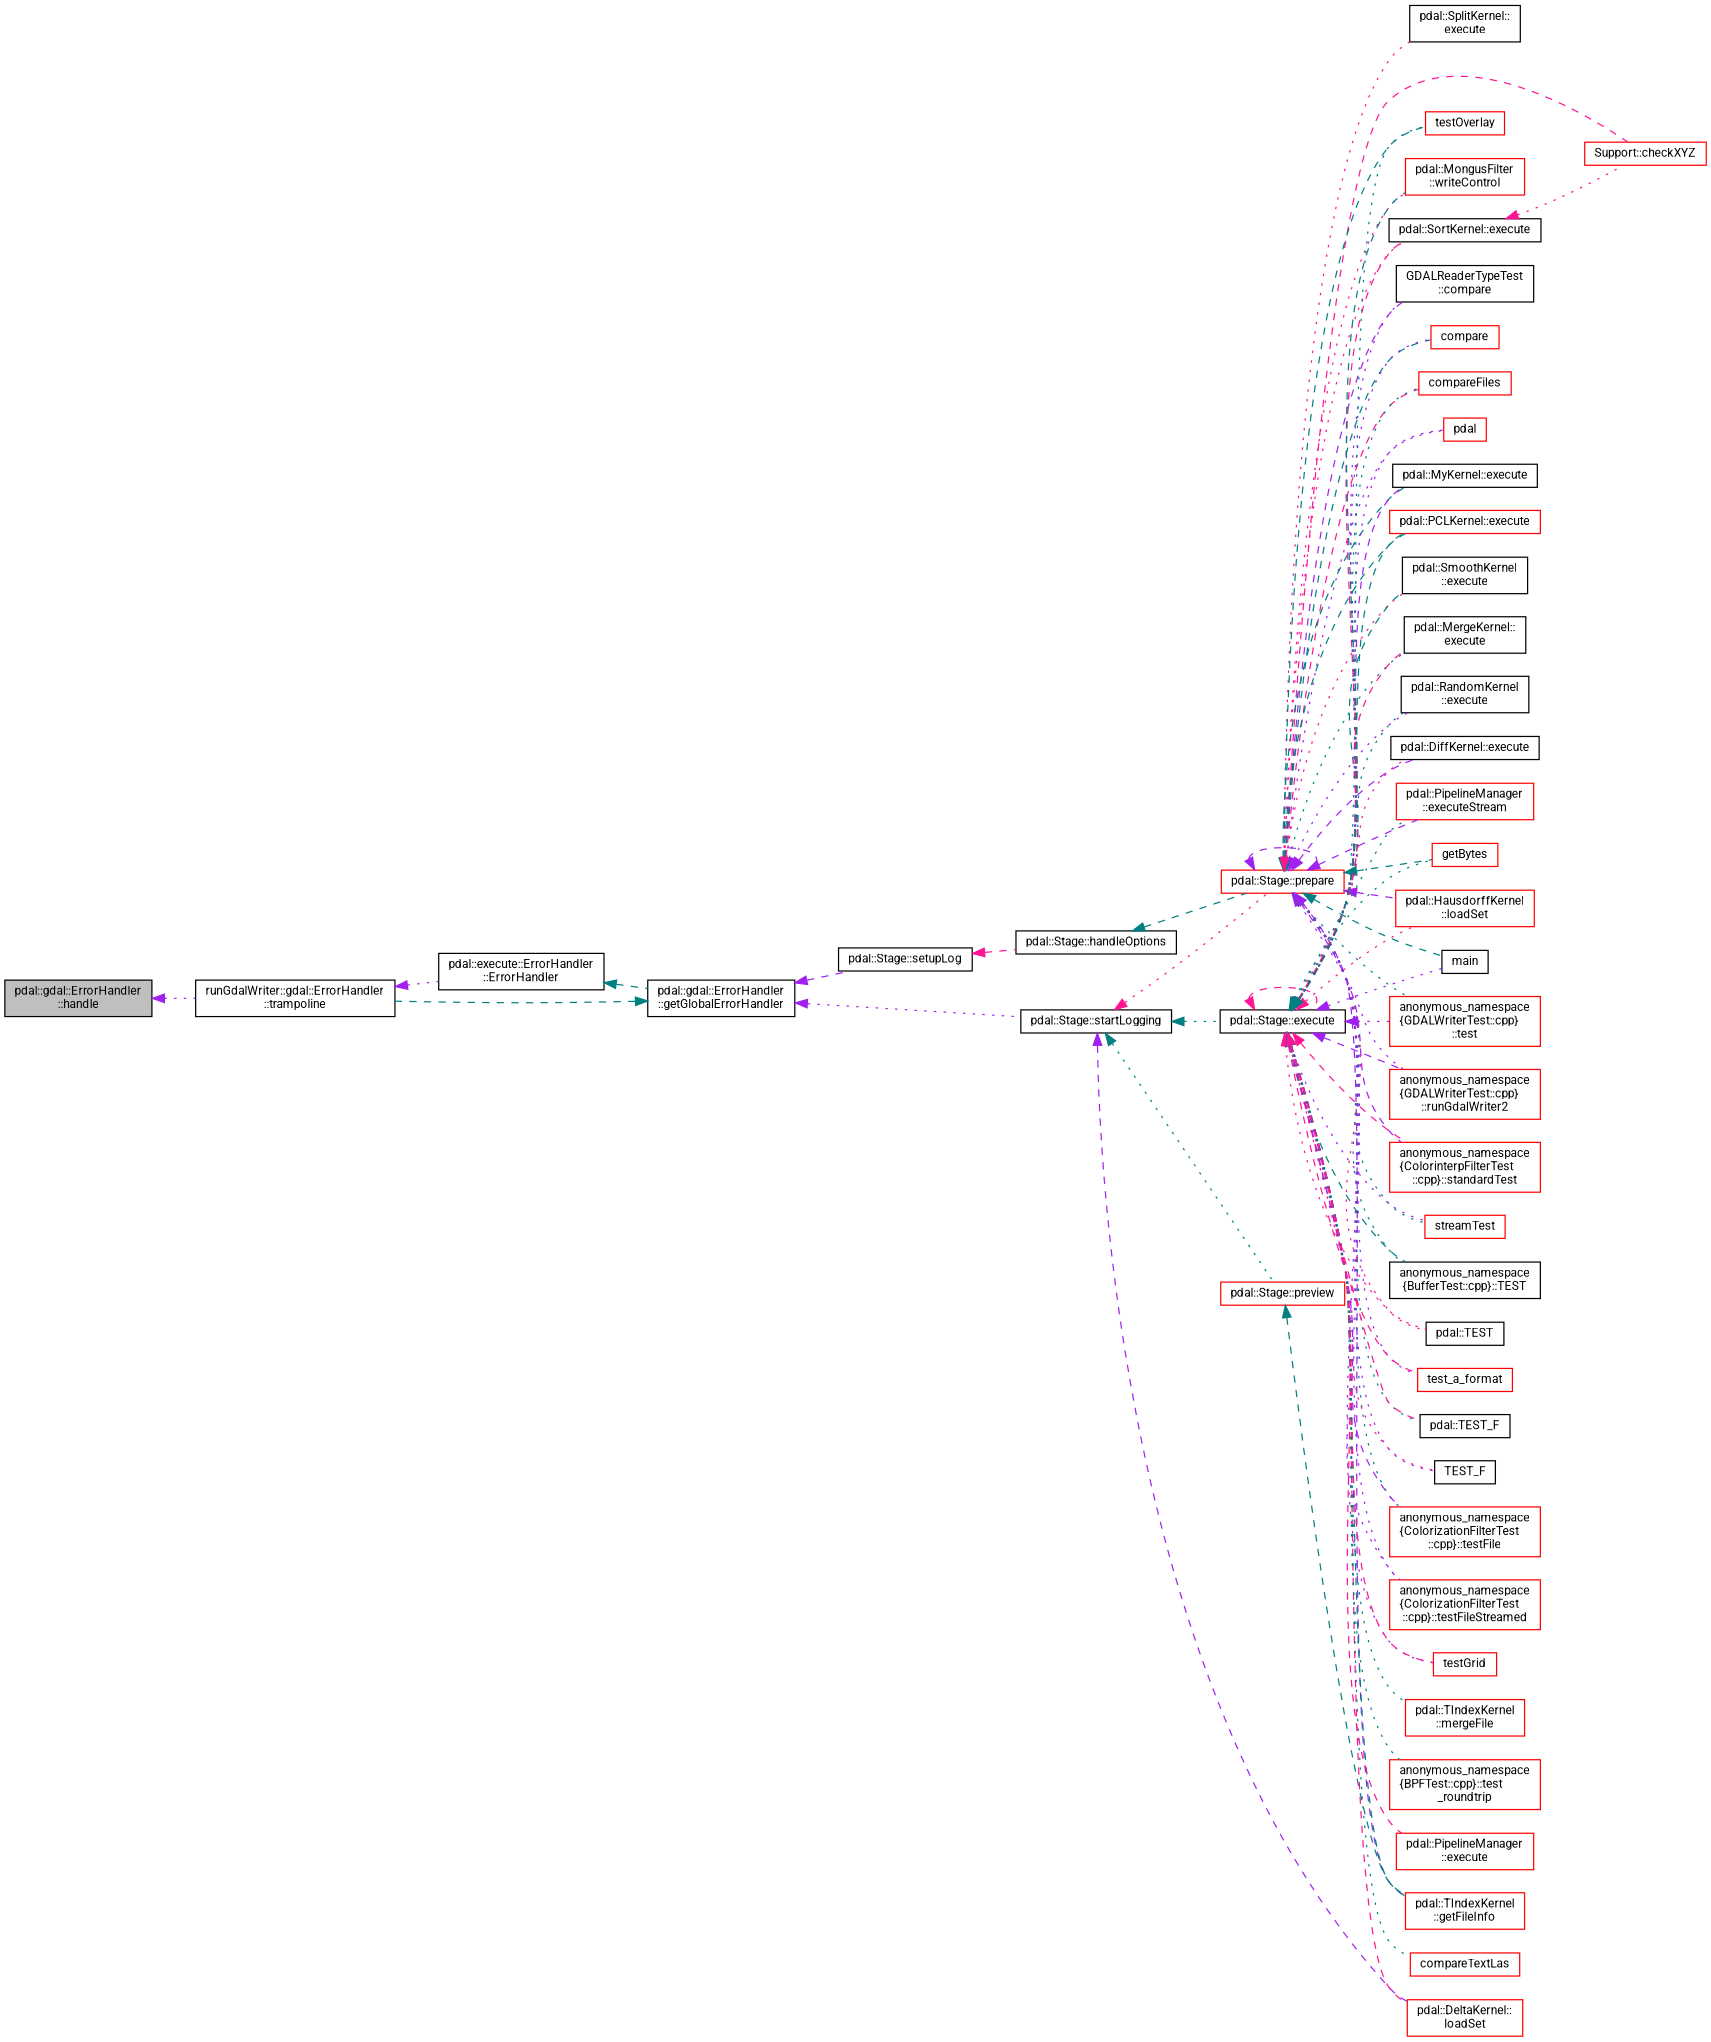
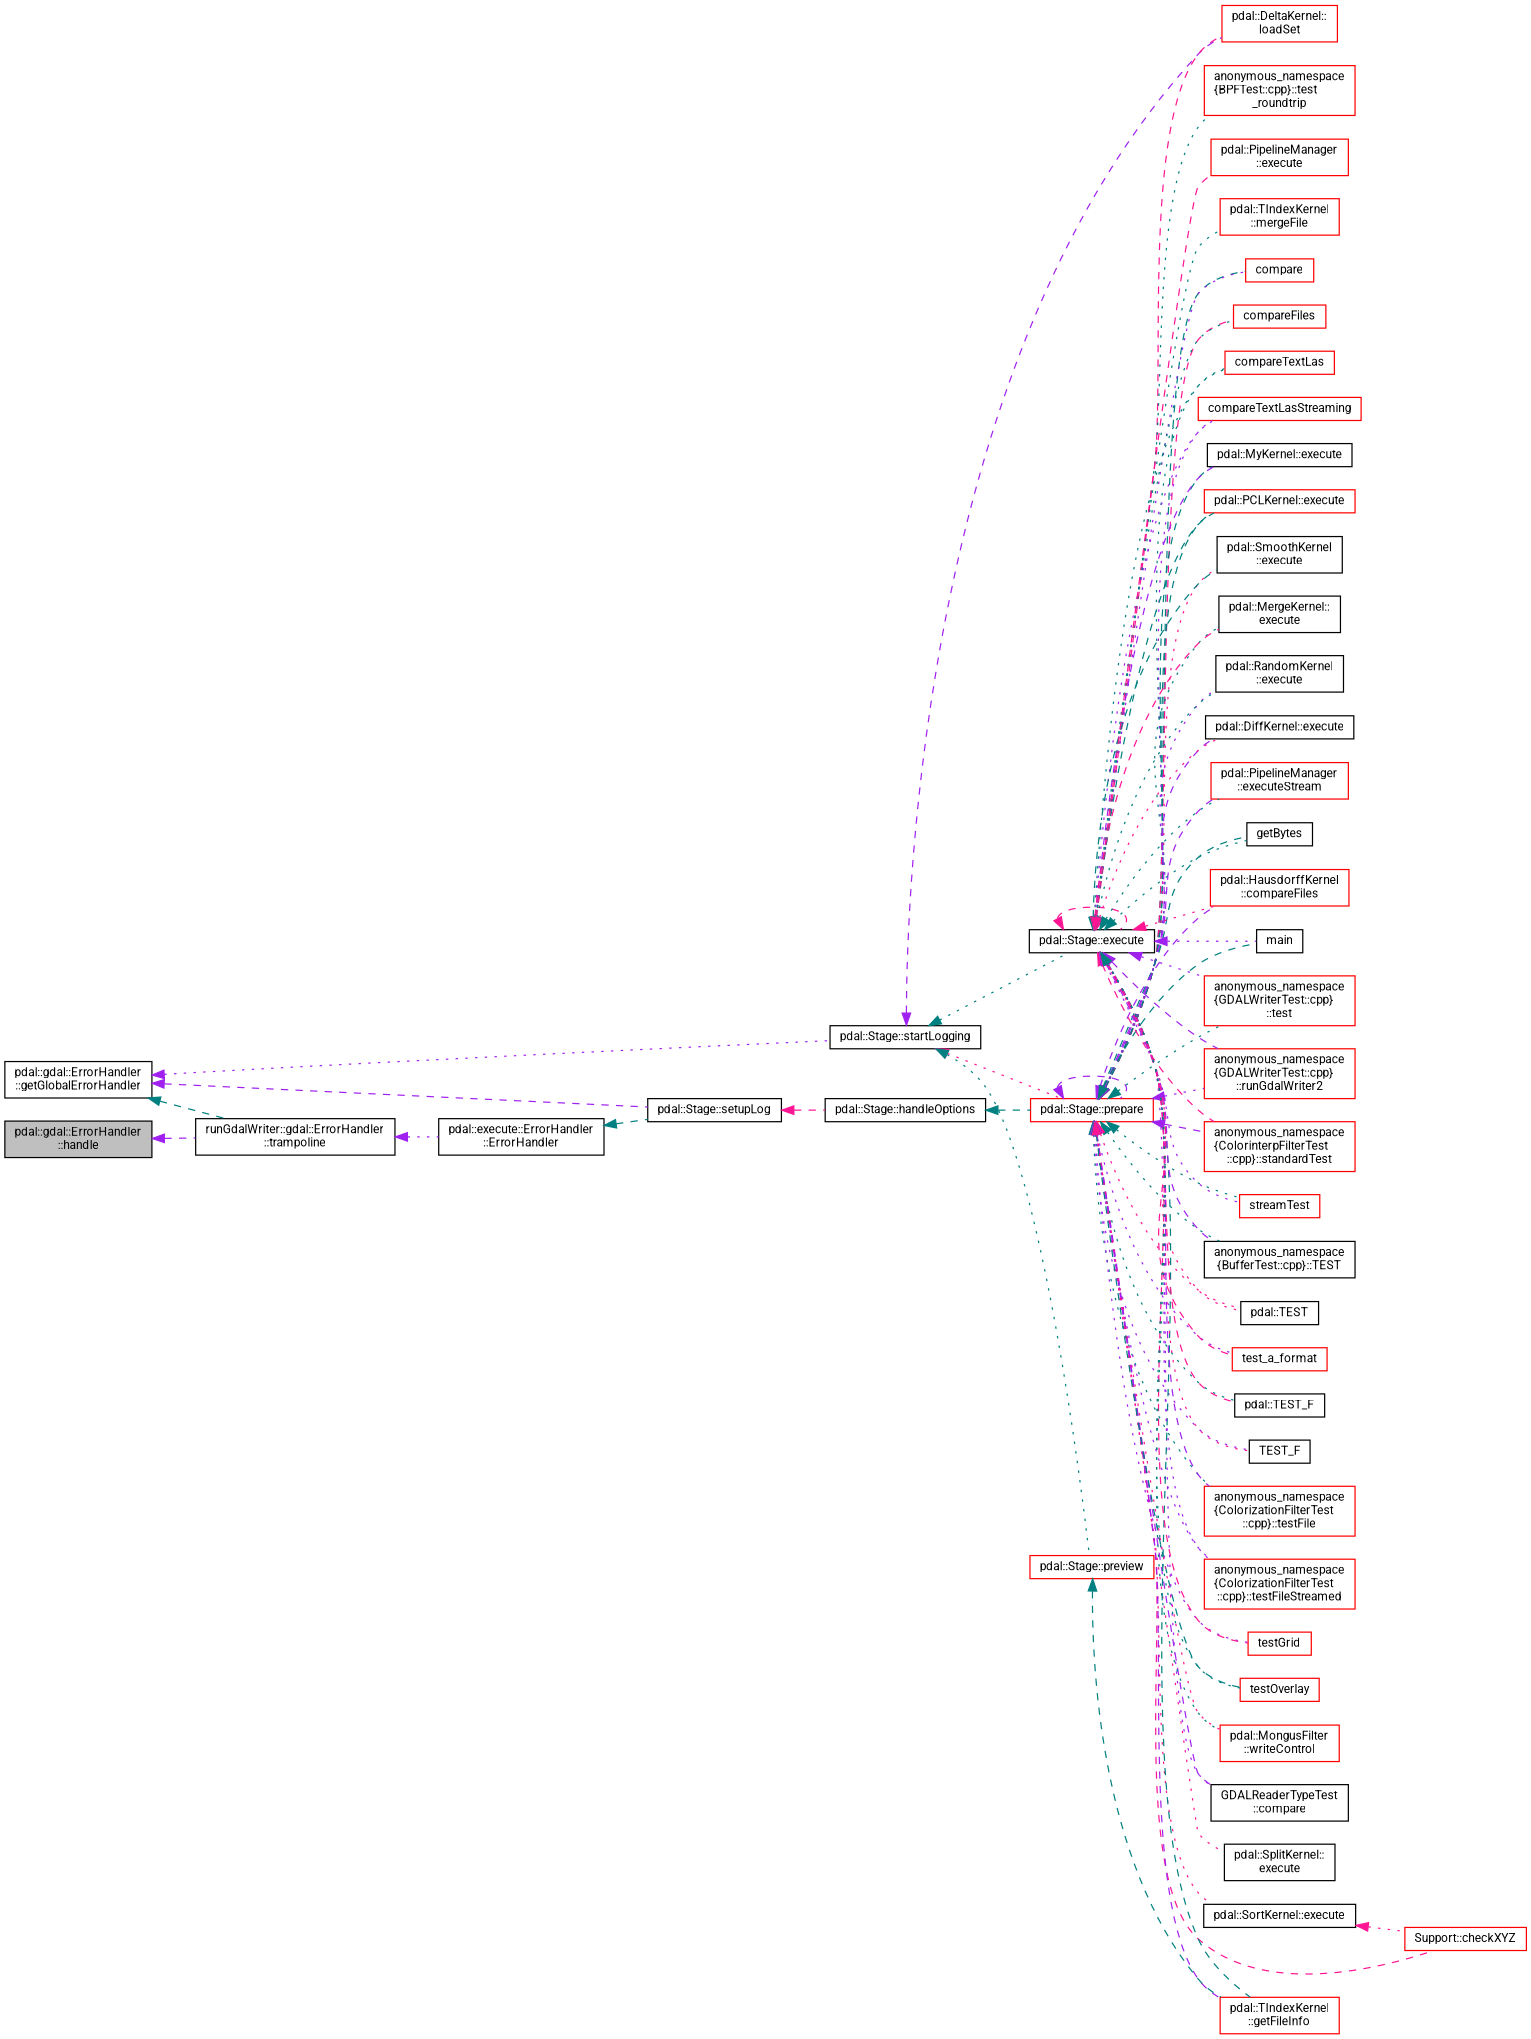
(1465, 430) -> (1280, 409)
(1351, 595) -> (1160, 1350)
(1351, 620) -> none
none -> (1159, 722)
(1465, 855) -> (1280, 834)
(1465, 908) -> (1280, 888)
(632, 986) -> (632, 1122)
(180, 998) -> (180, 1138)
(1335, 1175) -> (1164, 1104)
